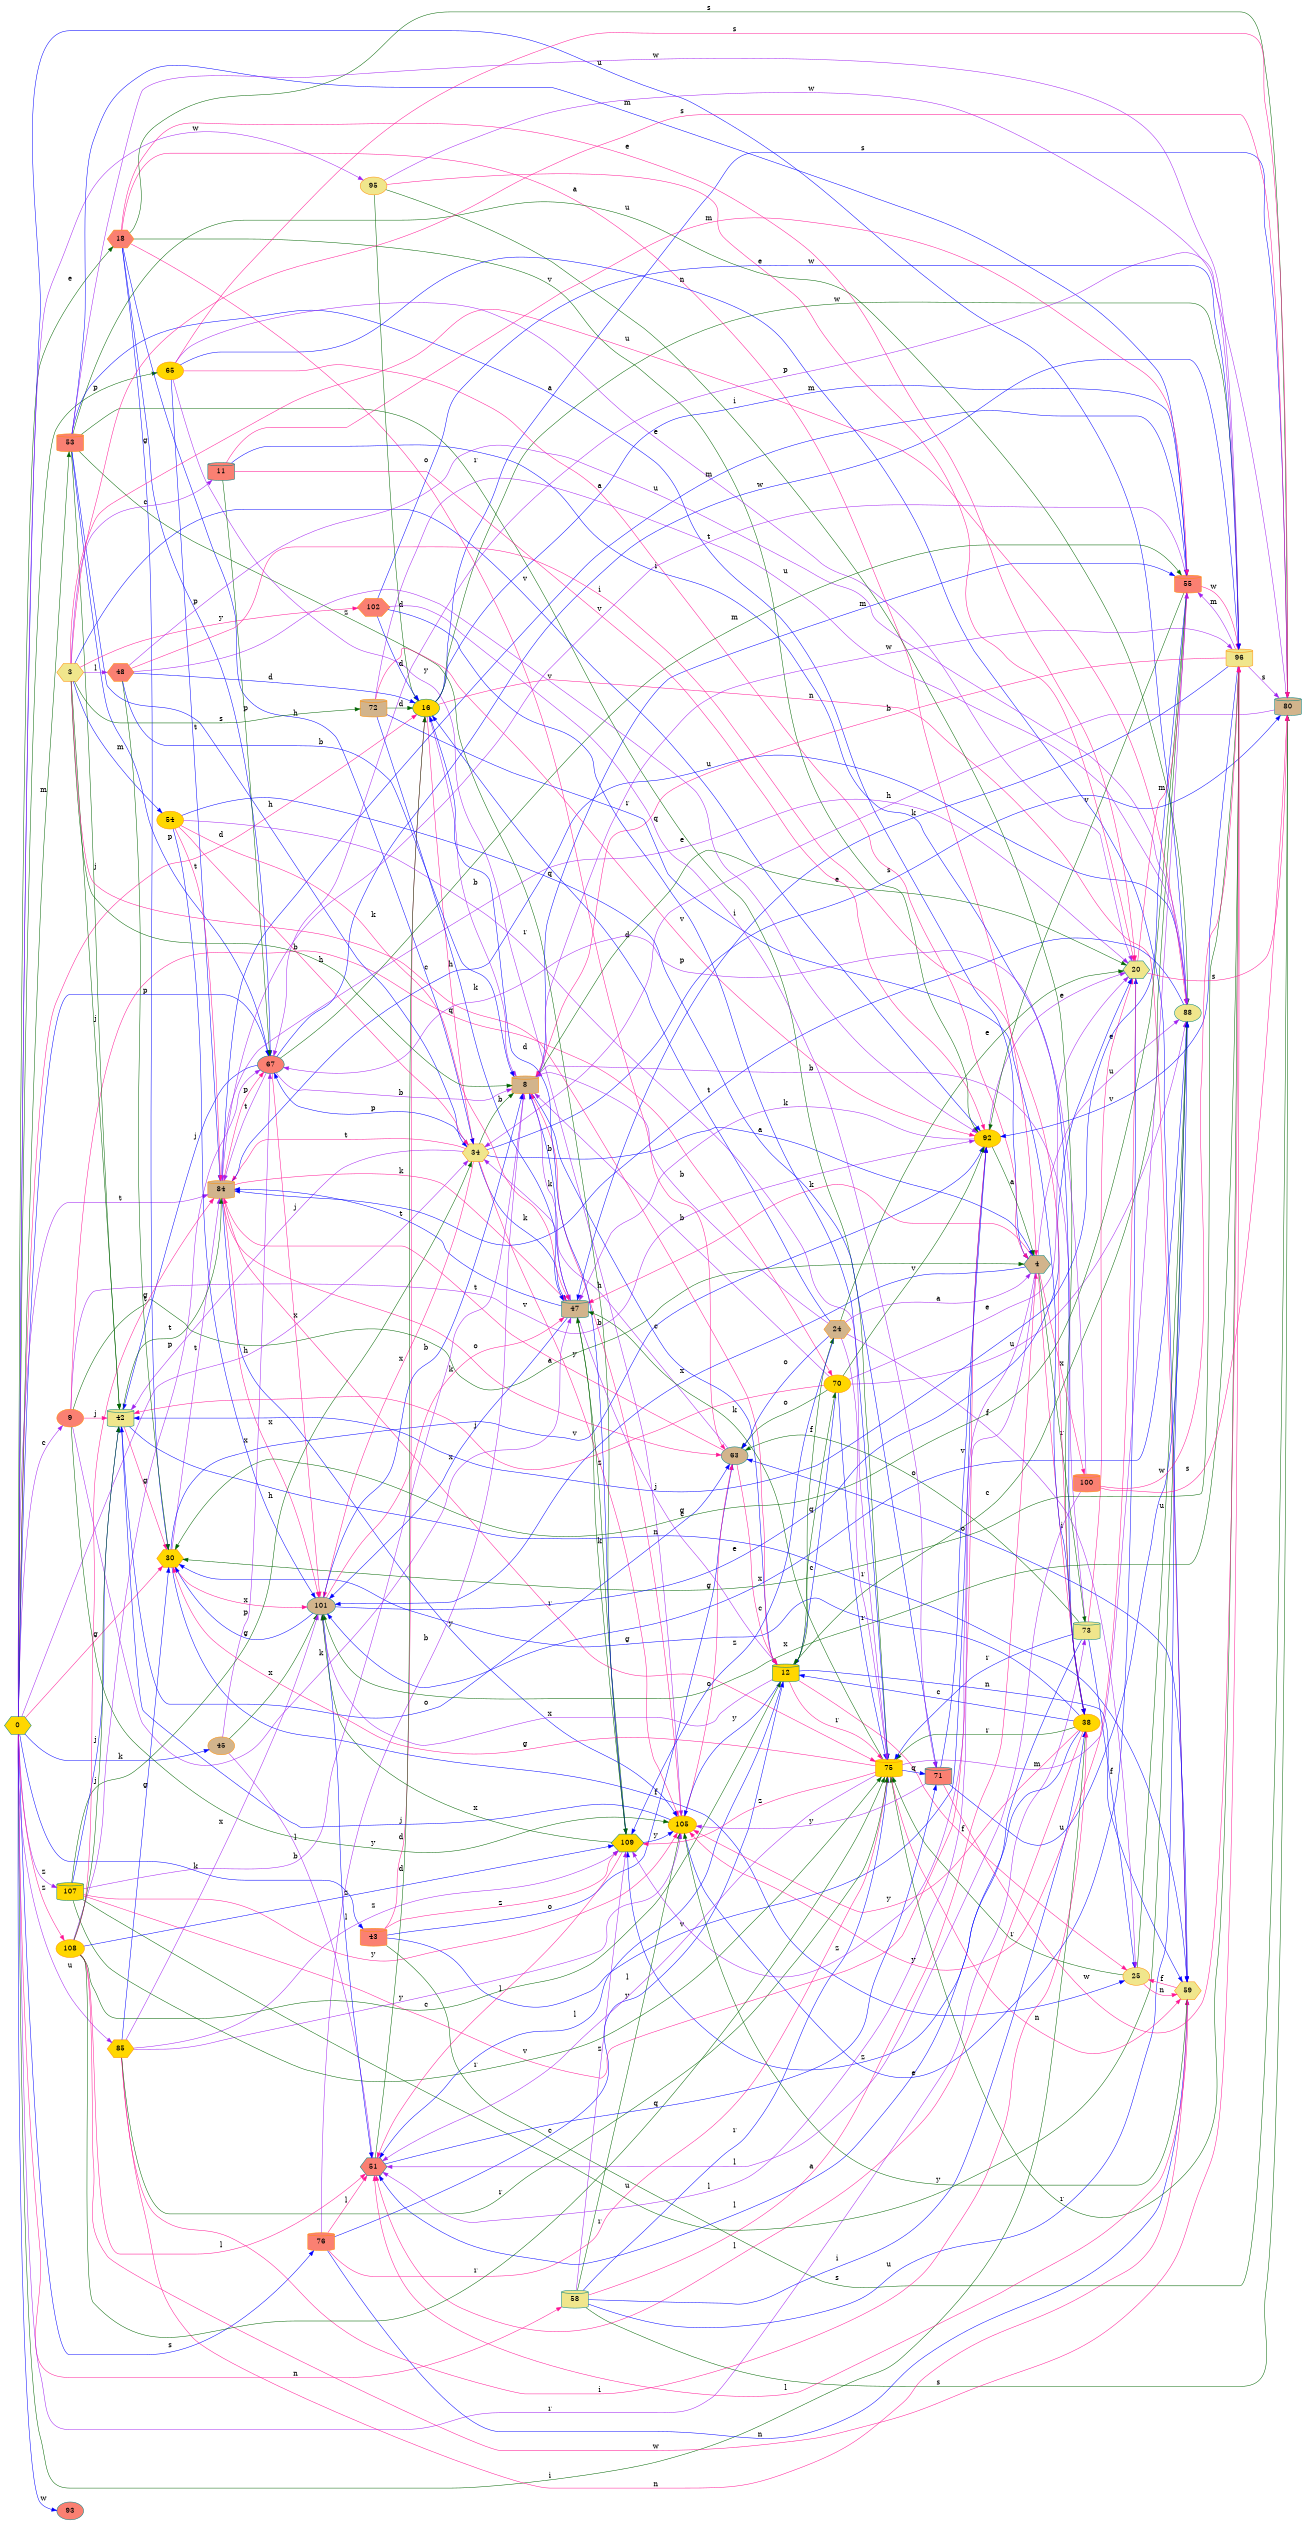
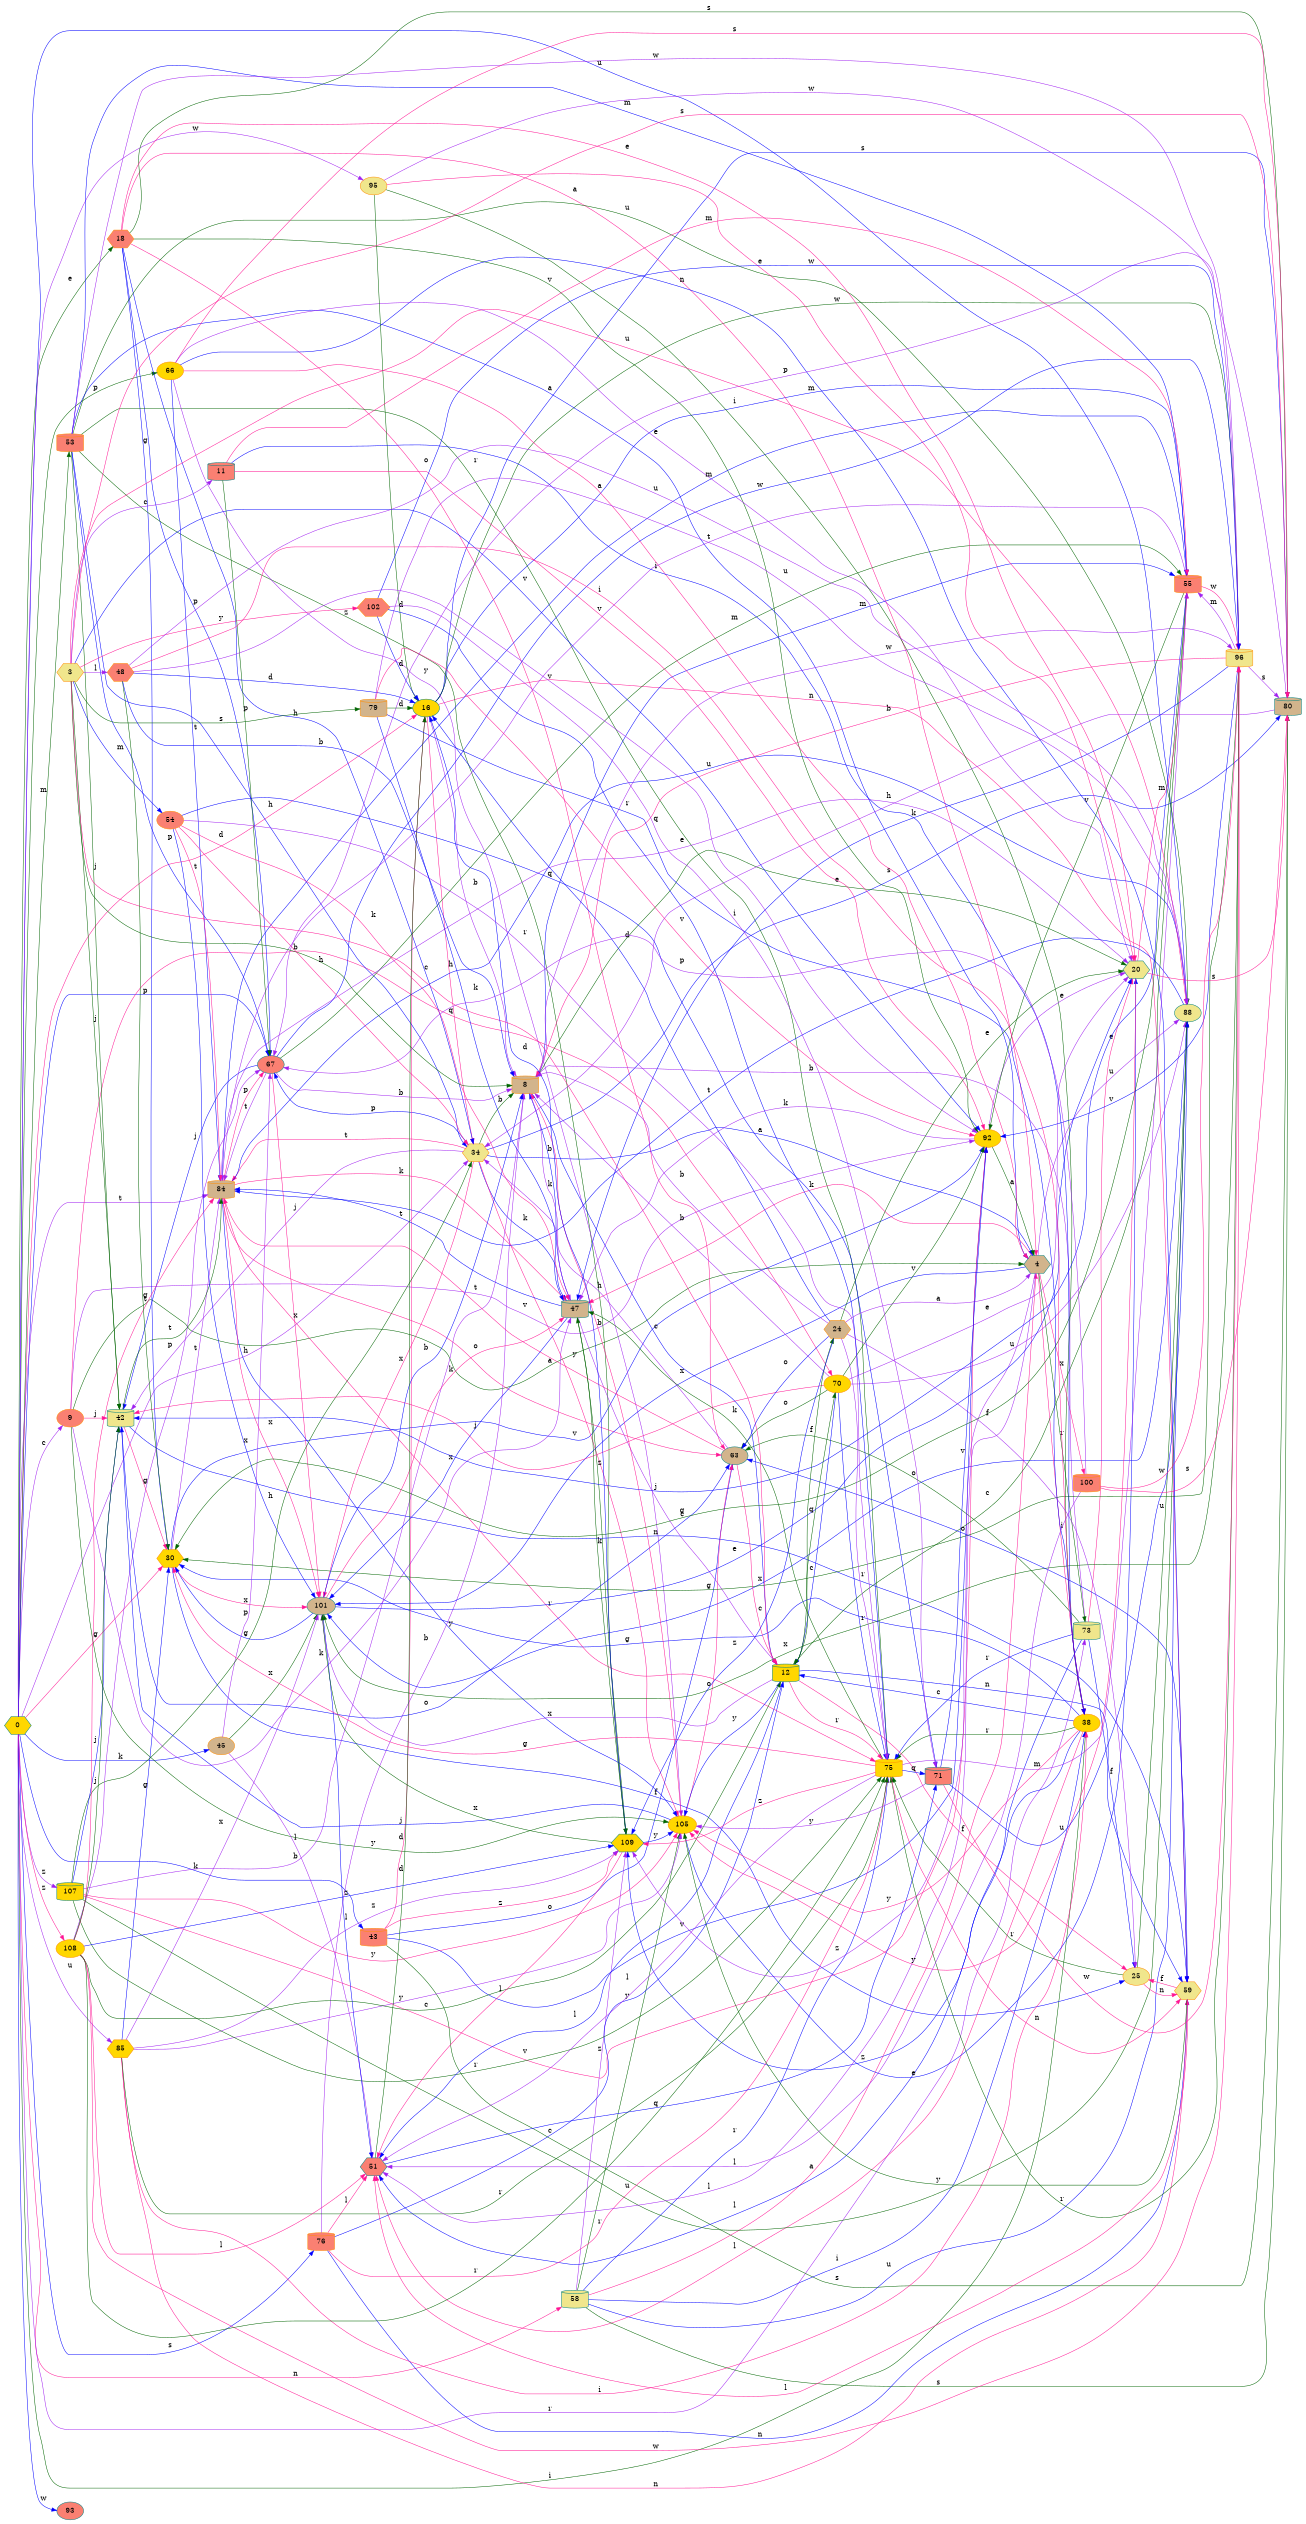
(170, 371) -> (170, 371)
(374, 708) -> (374, 708)
(170, 820) -> (170, 820)
